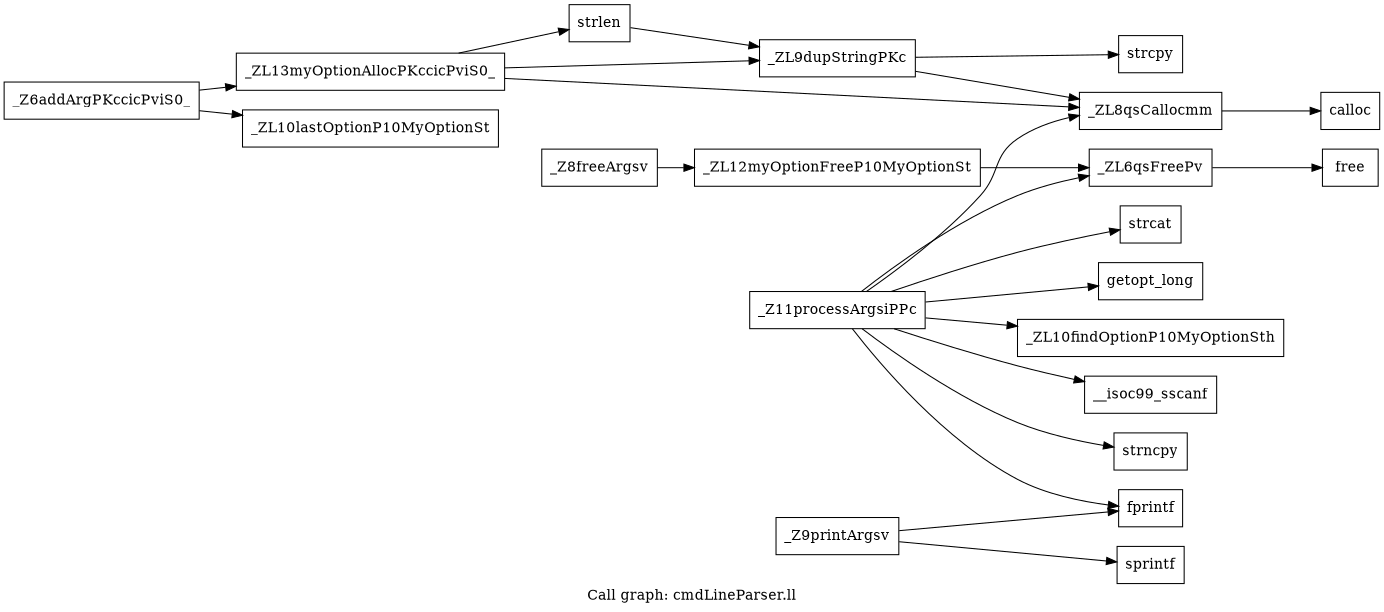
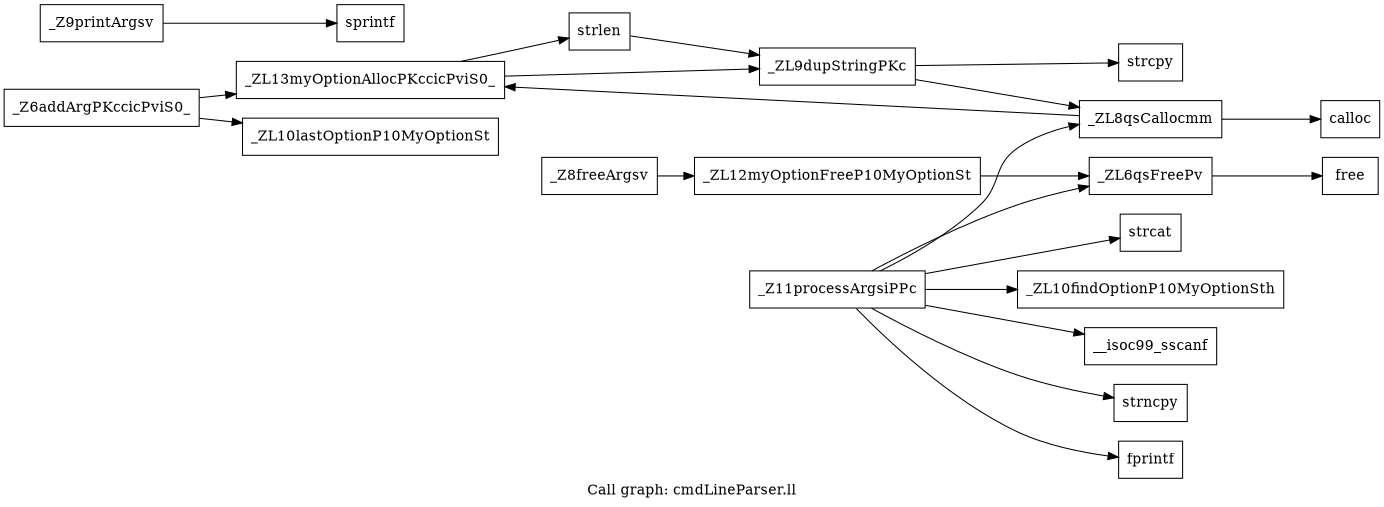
(787, 93) -> (797, 101)
(1151, 281) -> none
(1004, 521) -> none
